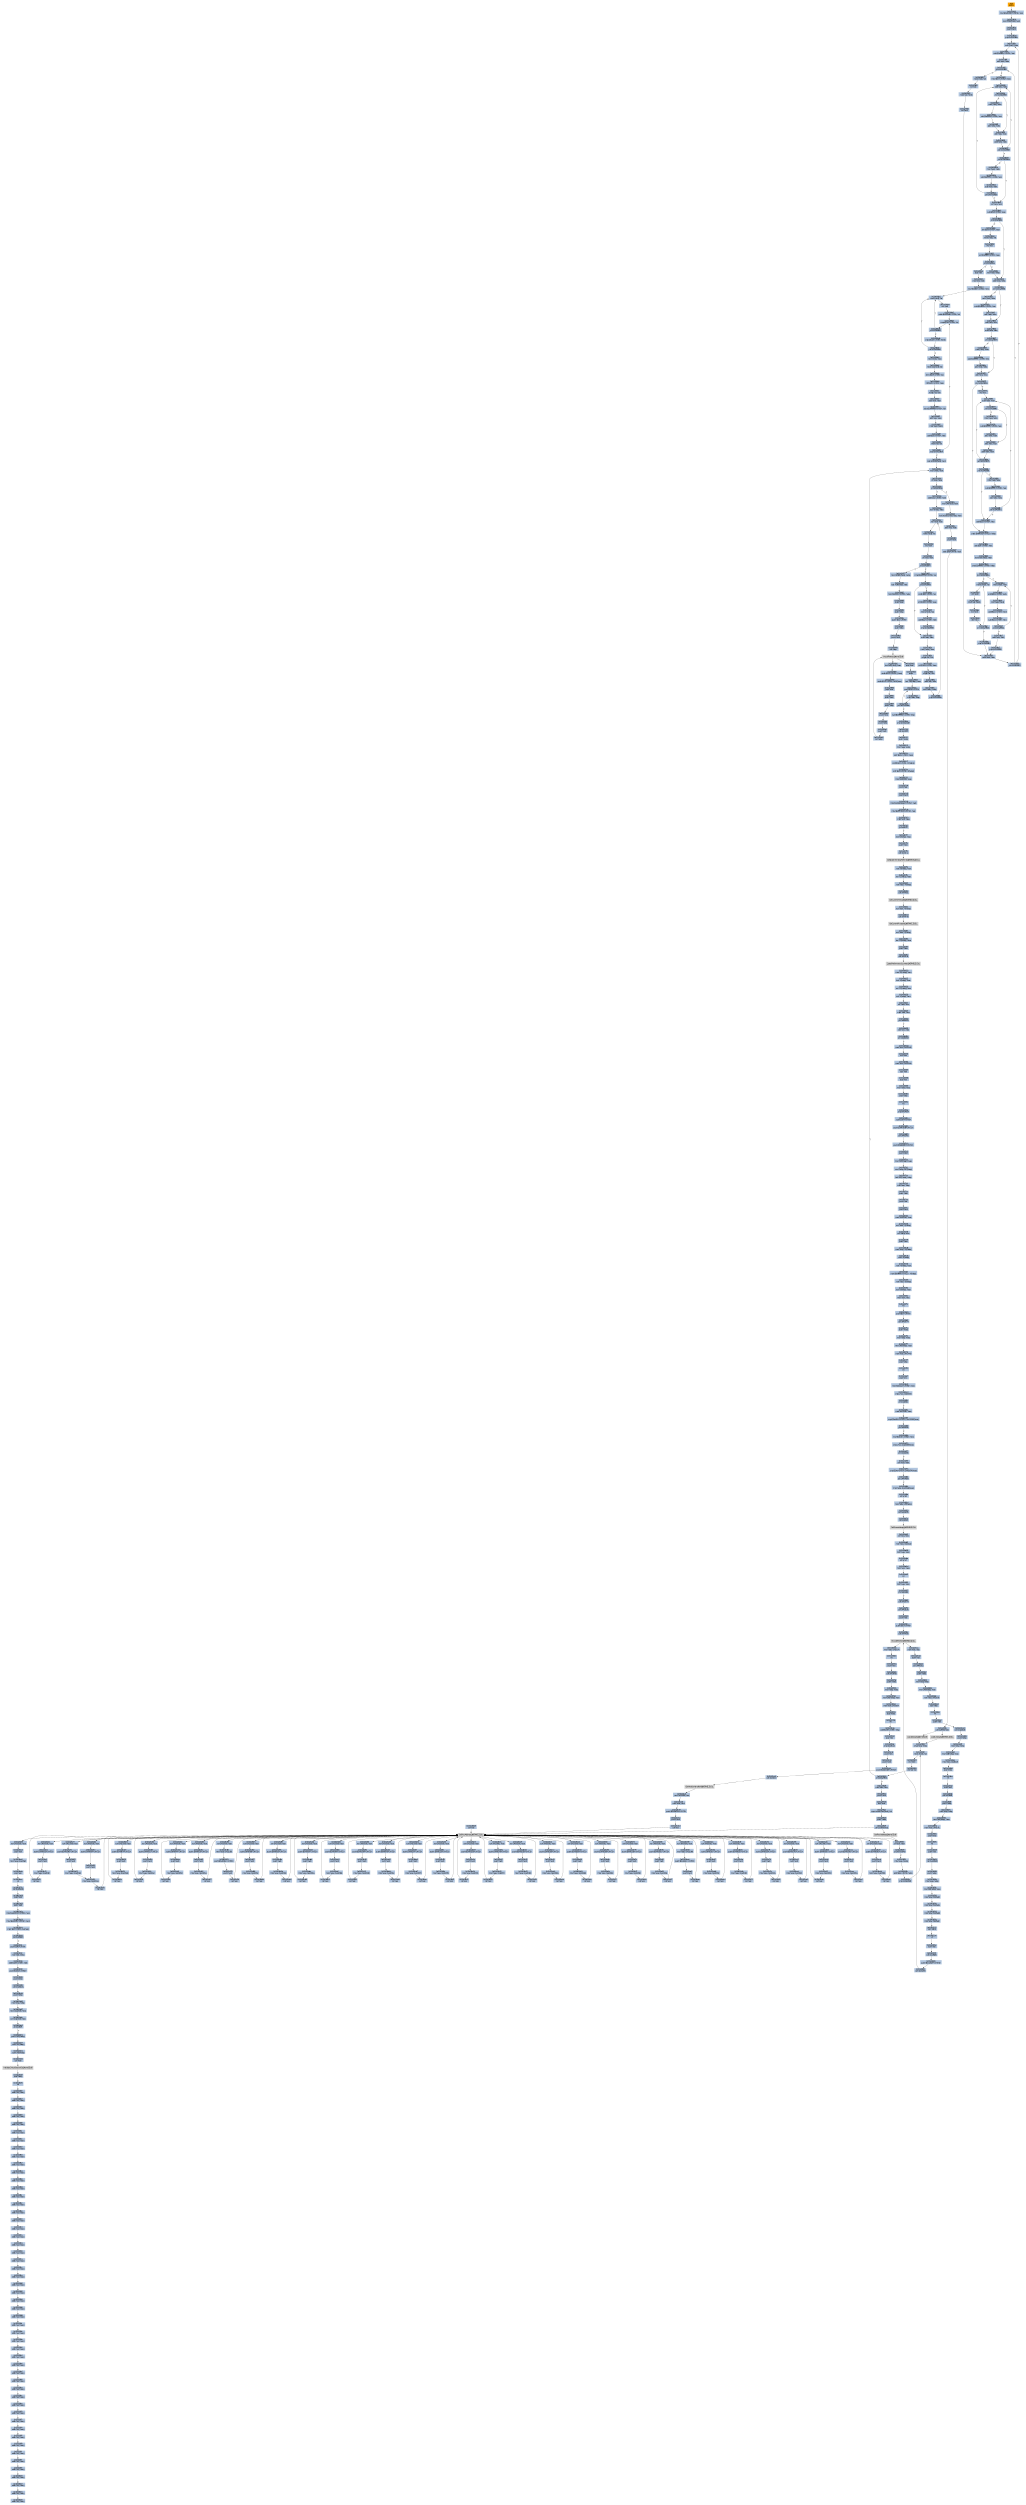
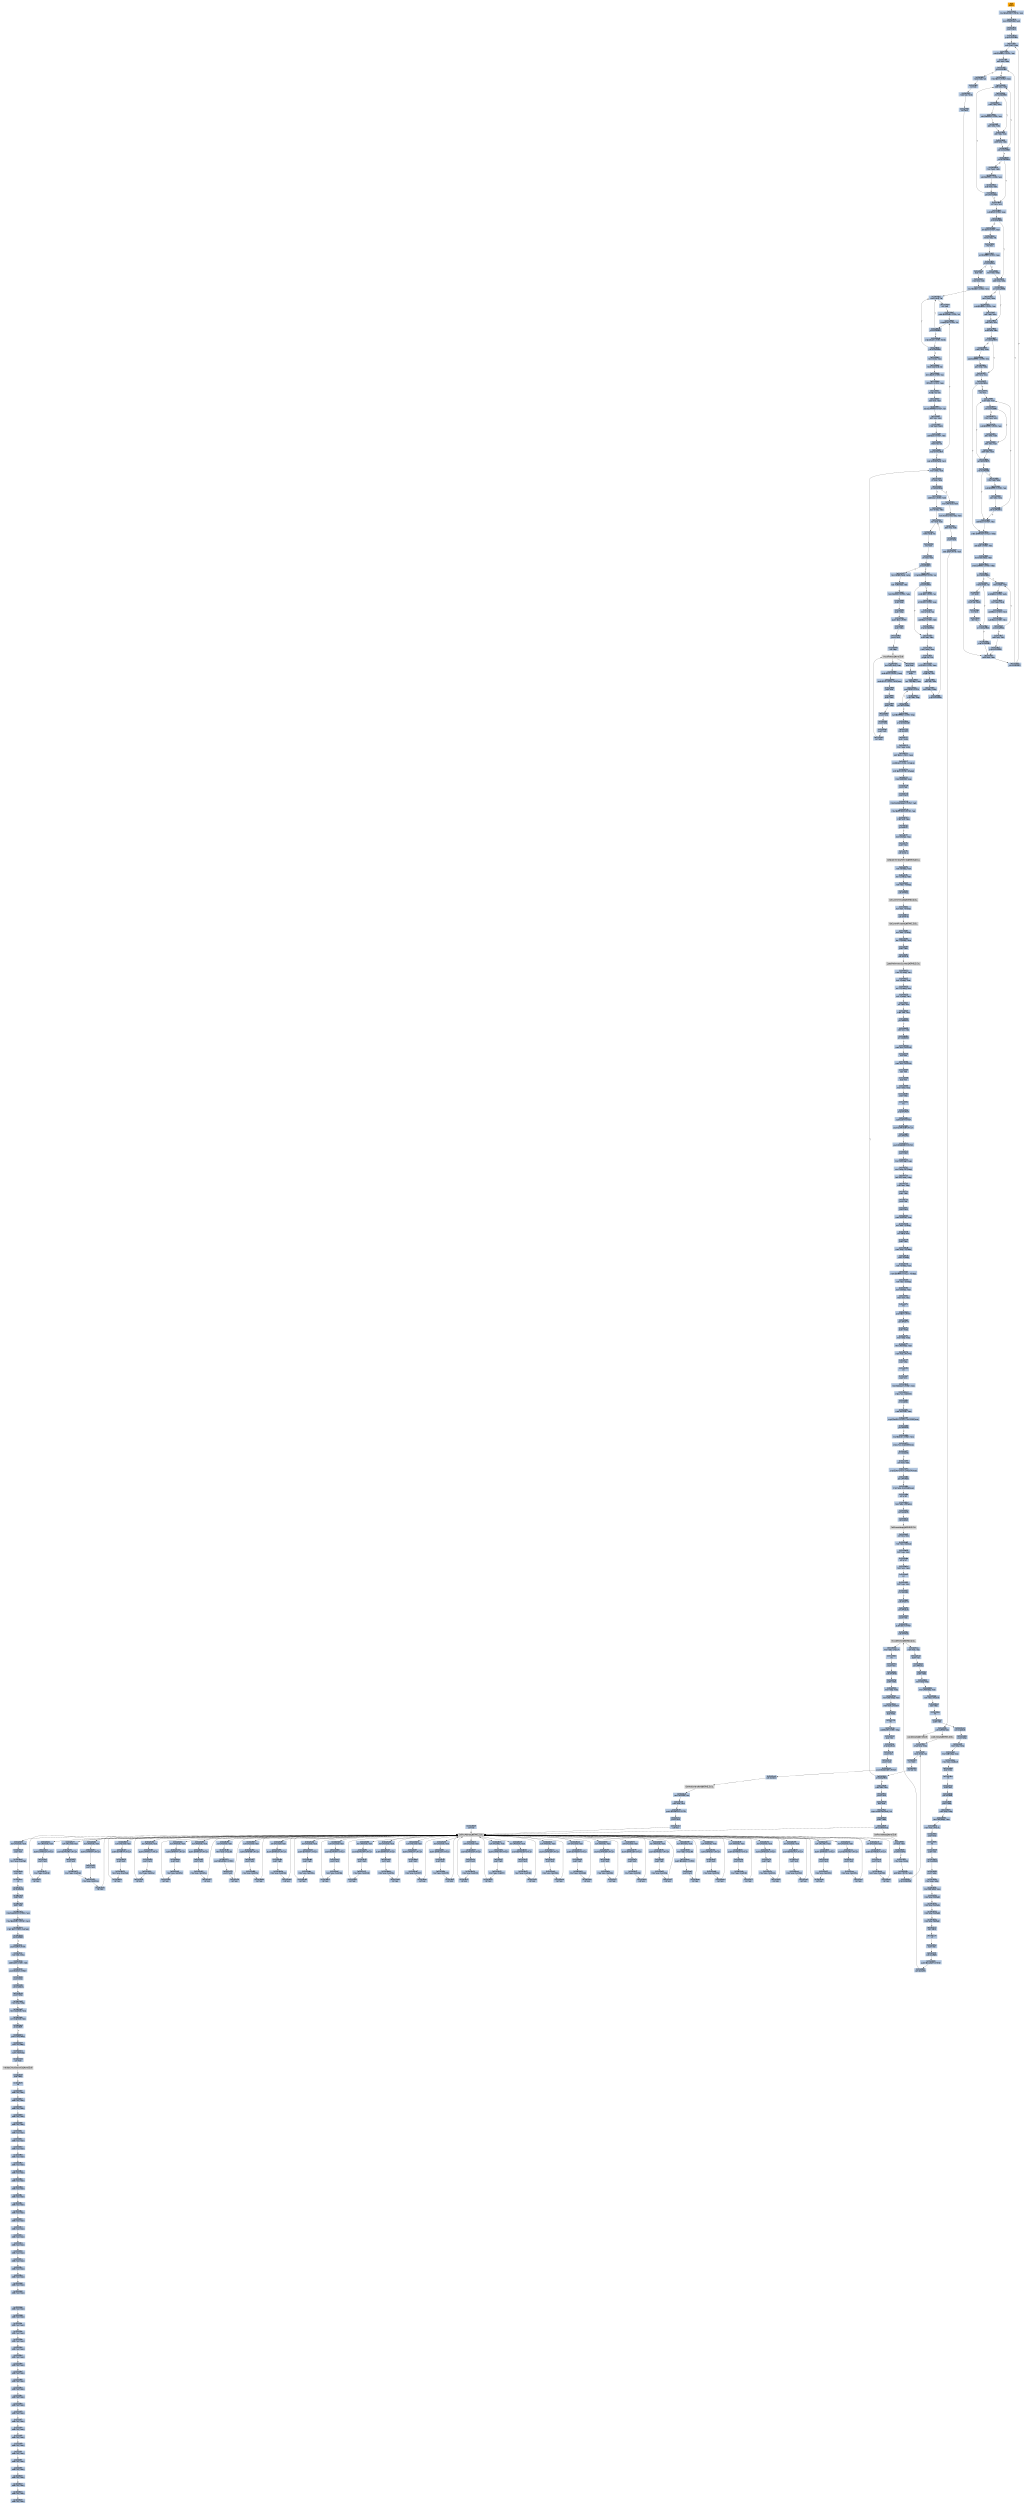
(18, 2300) -> none
